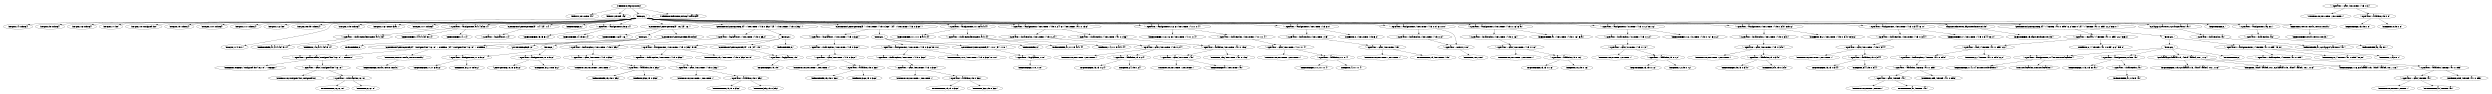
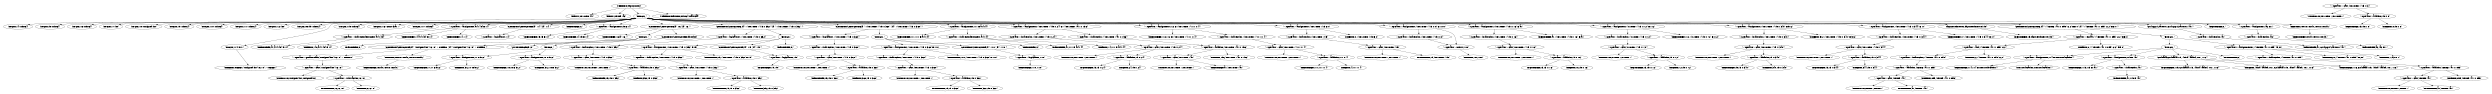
(2170, 27) -> (2170, 27)
(287, 63) -> (242, 57)
(507, 68) -> (507, 68)
